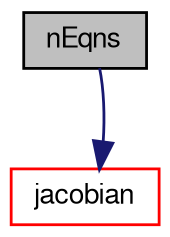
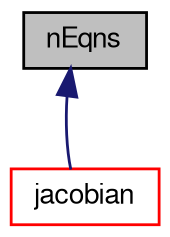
(104, 105) -> (67, 133)
